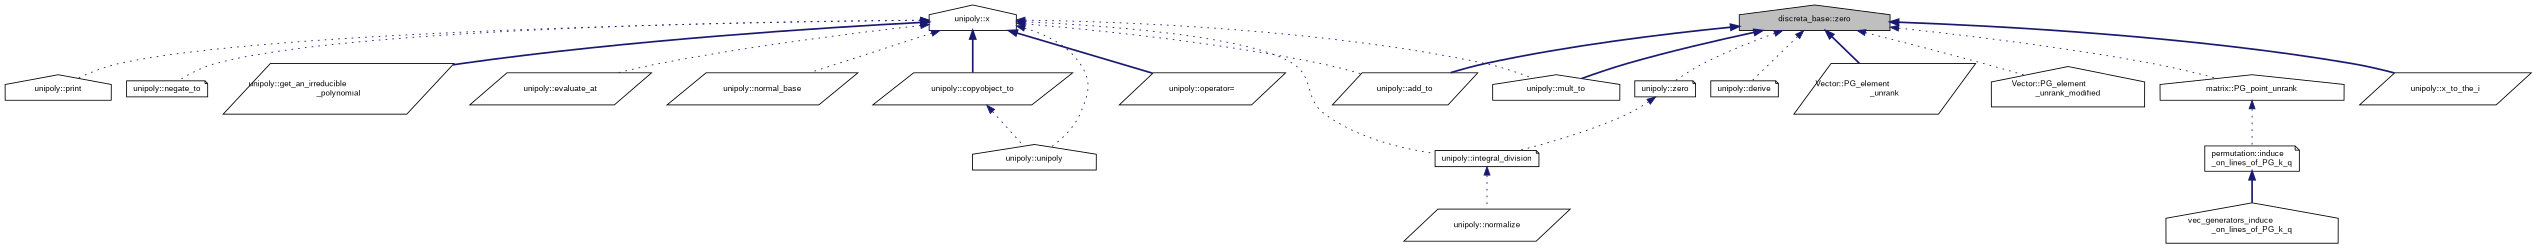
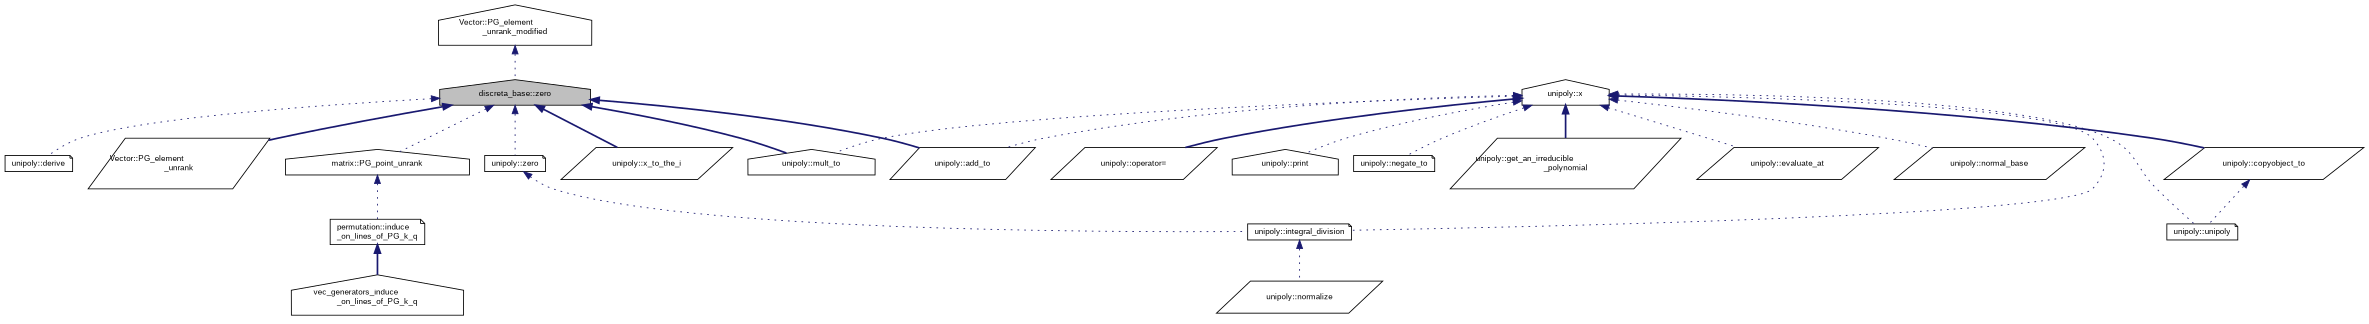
(1945, 53) -> (515, 67)
(1034, 159) -> (2202, 232)
